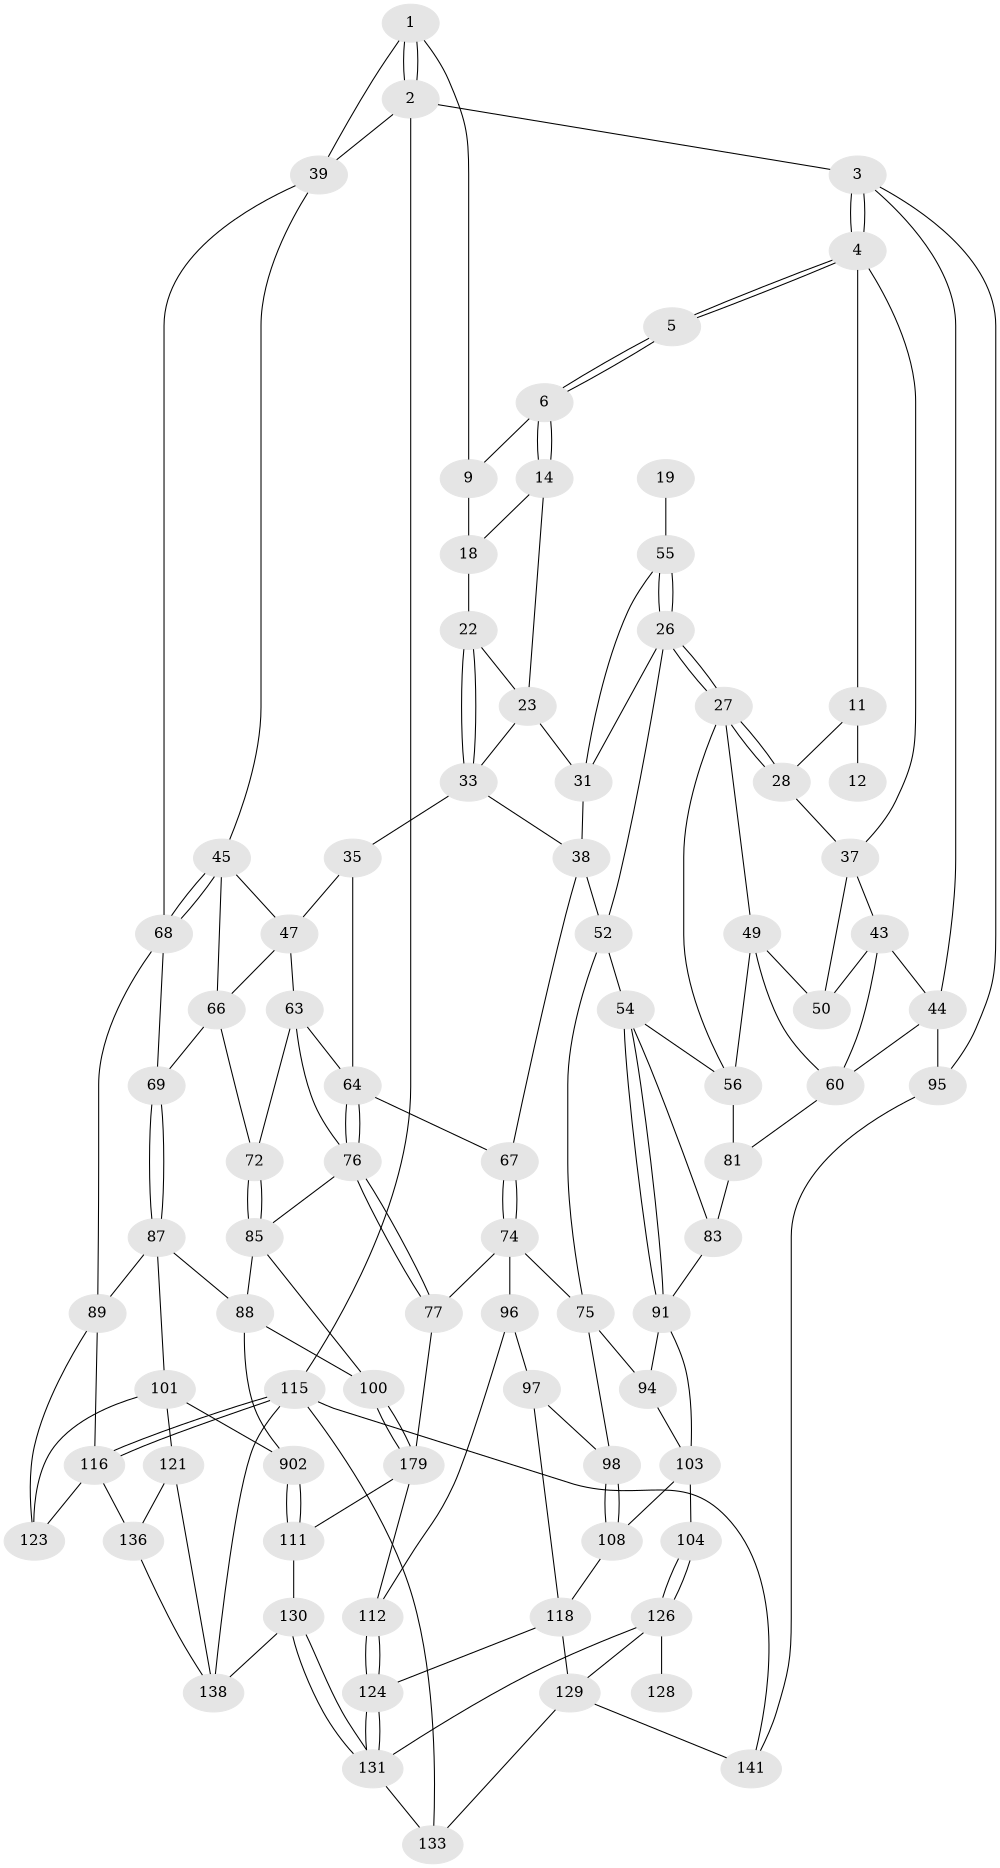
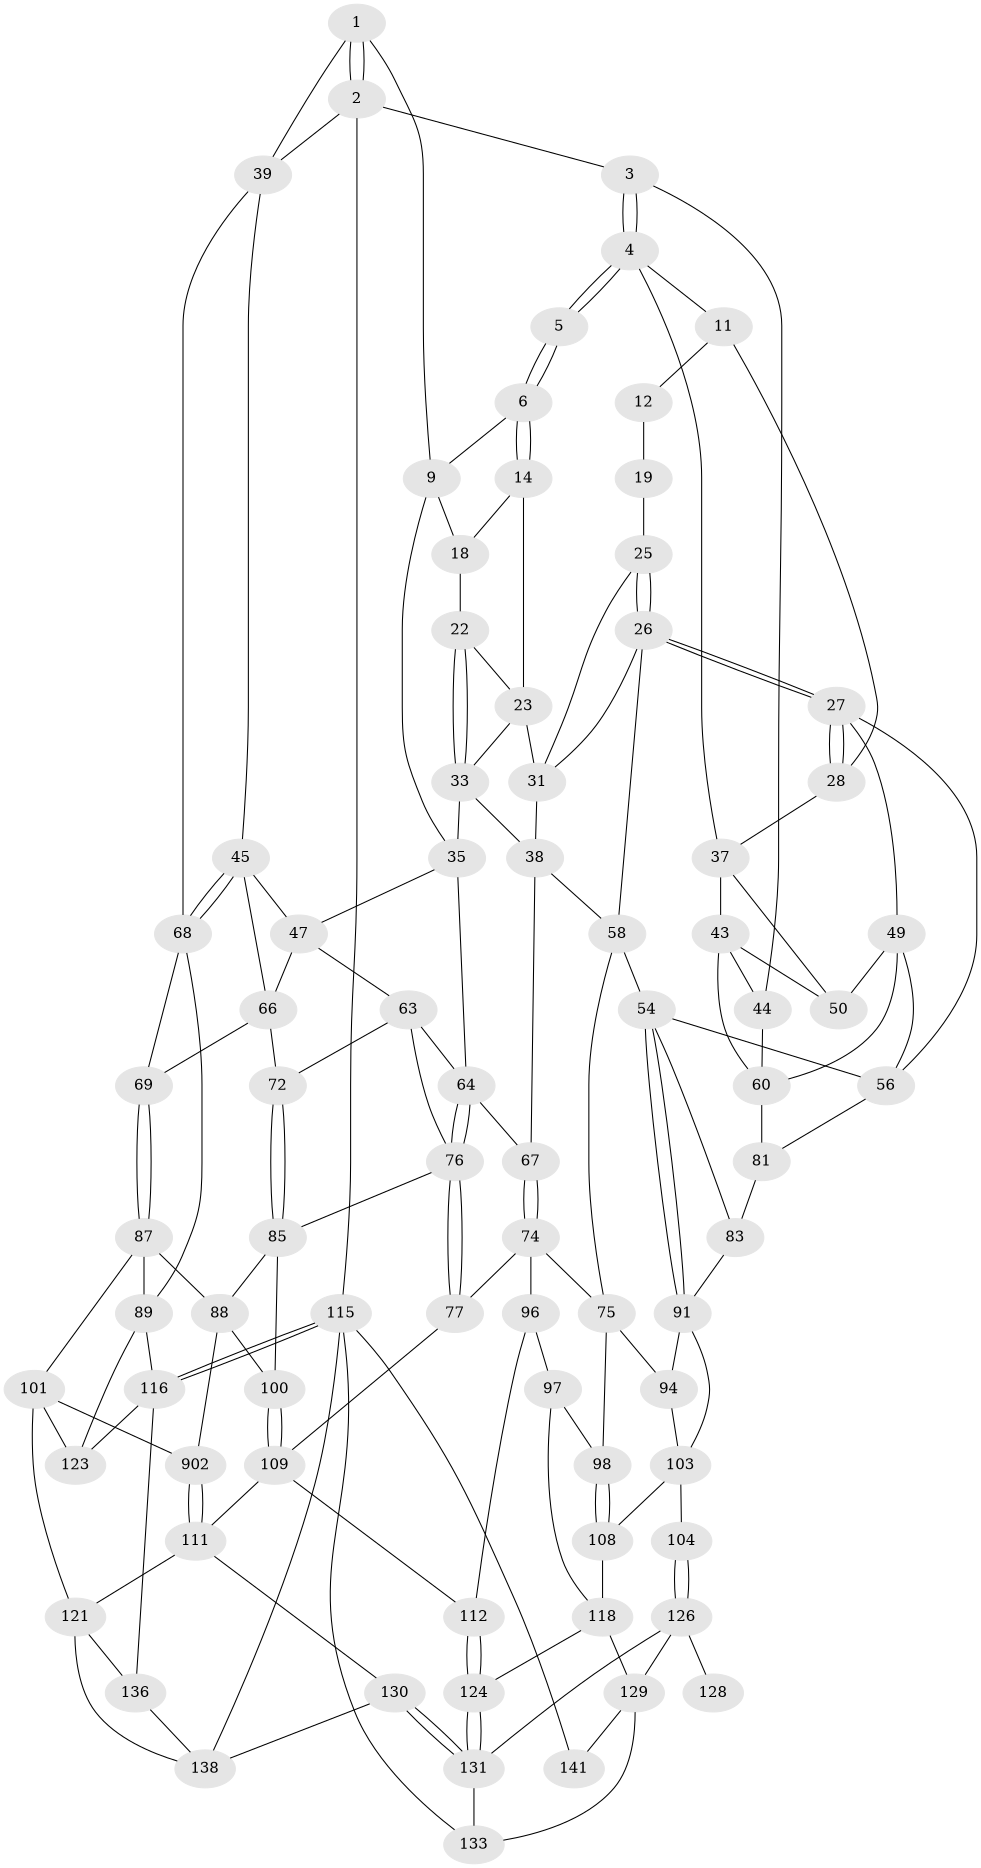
none -> (644, 441)
(666, 554) -> (644, 554)
none -> (402, 672)
(604, 934) -> (617, 934)
(938, 1086) -> none
(414, 1465) -> (275, 1465)
none -> (136, 1579)
